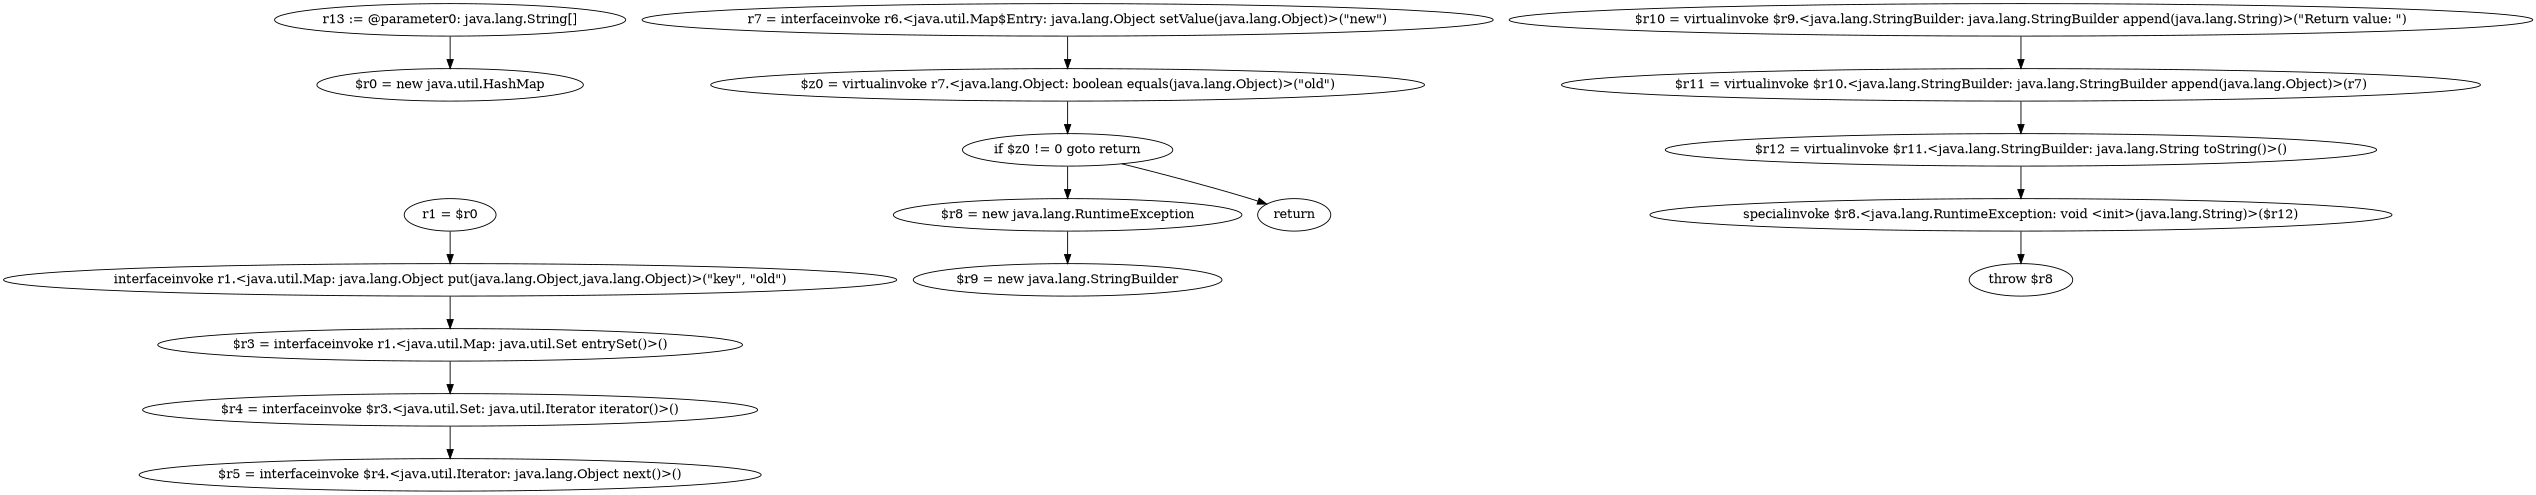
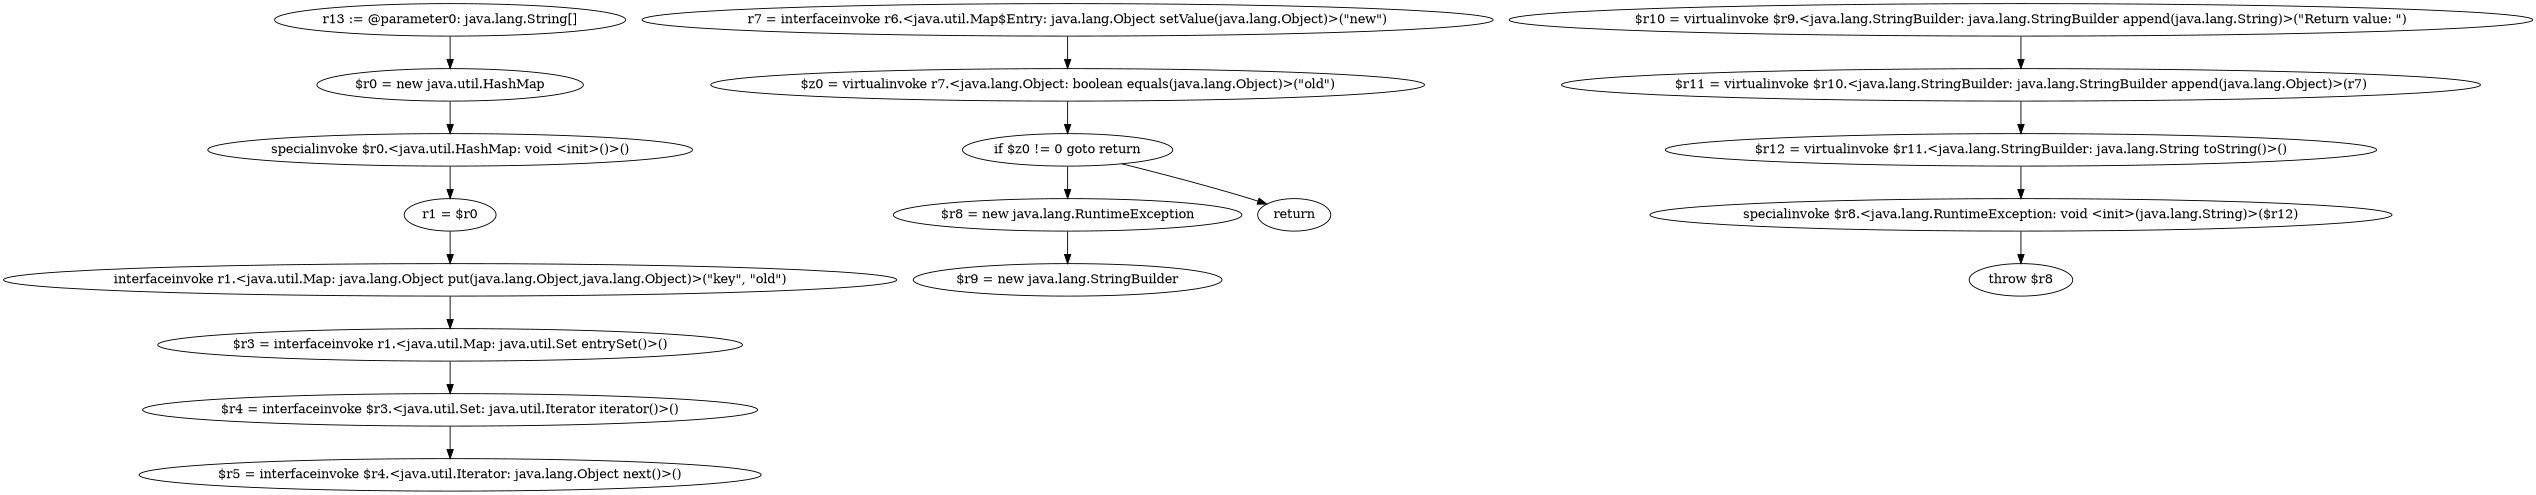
none -> (450, 150)
